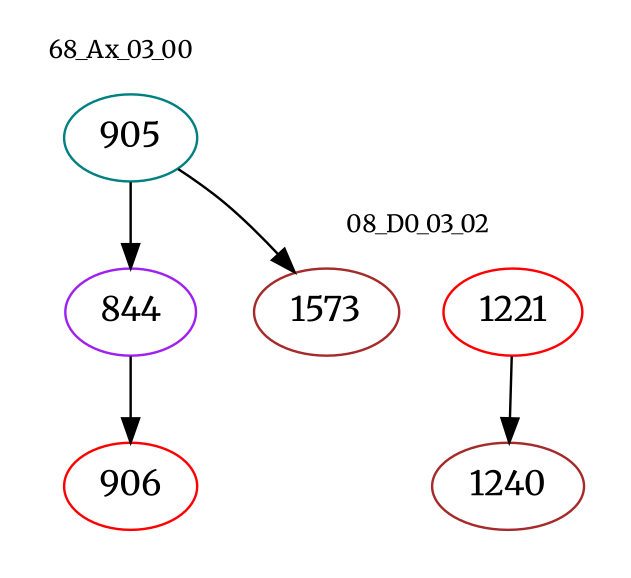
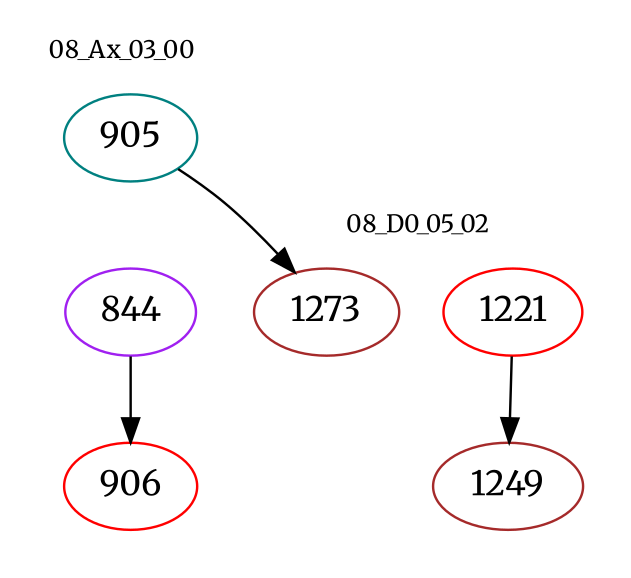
(122, 52) -> (122, 52)
(131, 213) -> none
(419, 226) -> (419, 226)
(327, 312) -> (327, 312)
(508, 486) -> (508, 486)
